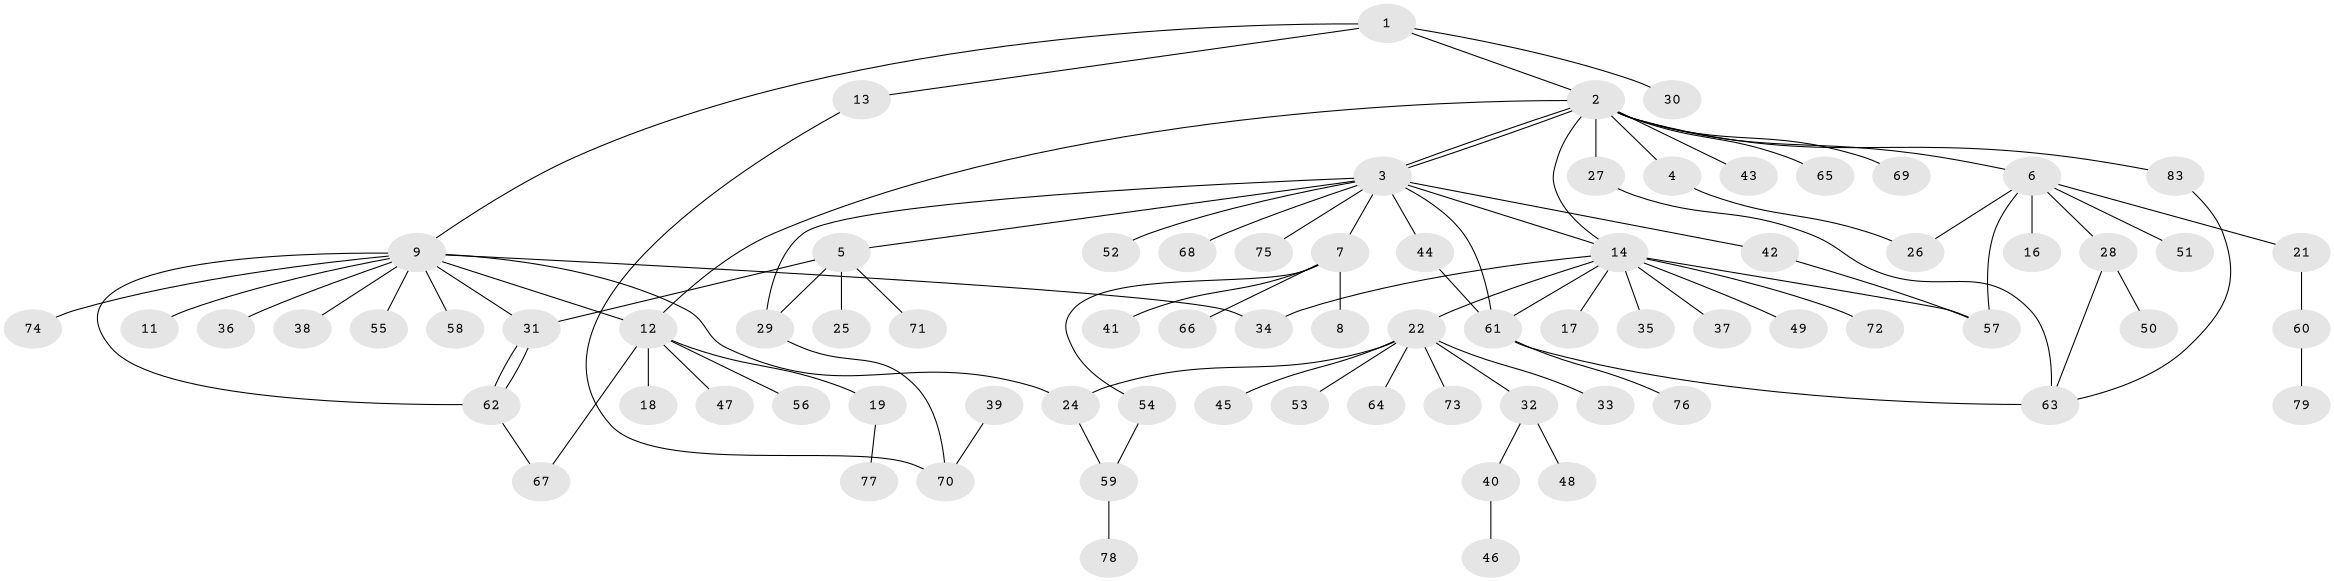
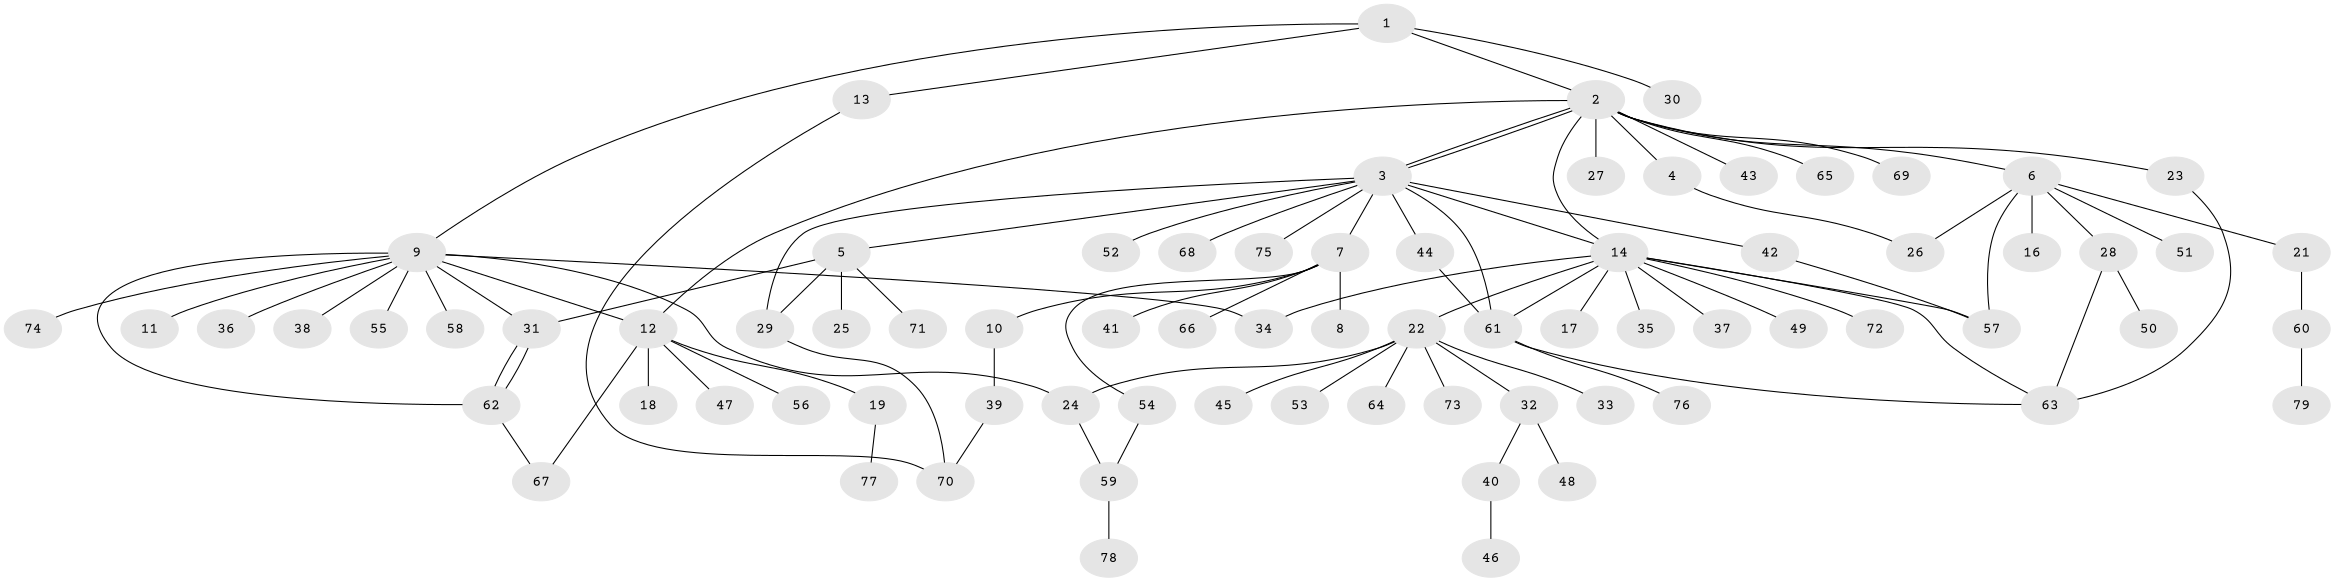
(2175, 176) -> (2175, 176)
(1862, 265) -> (1920, 314)
none -> (994, 329)
